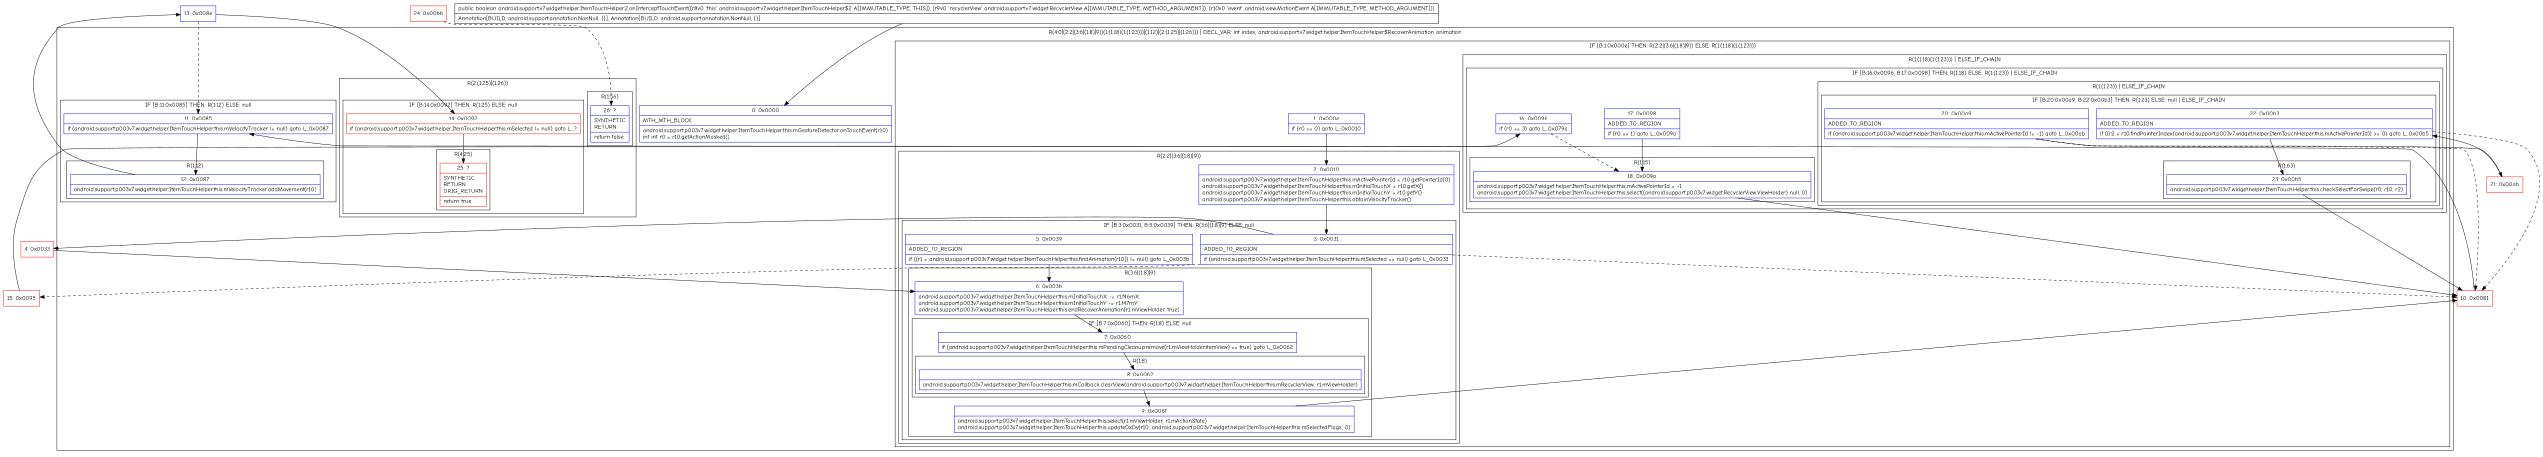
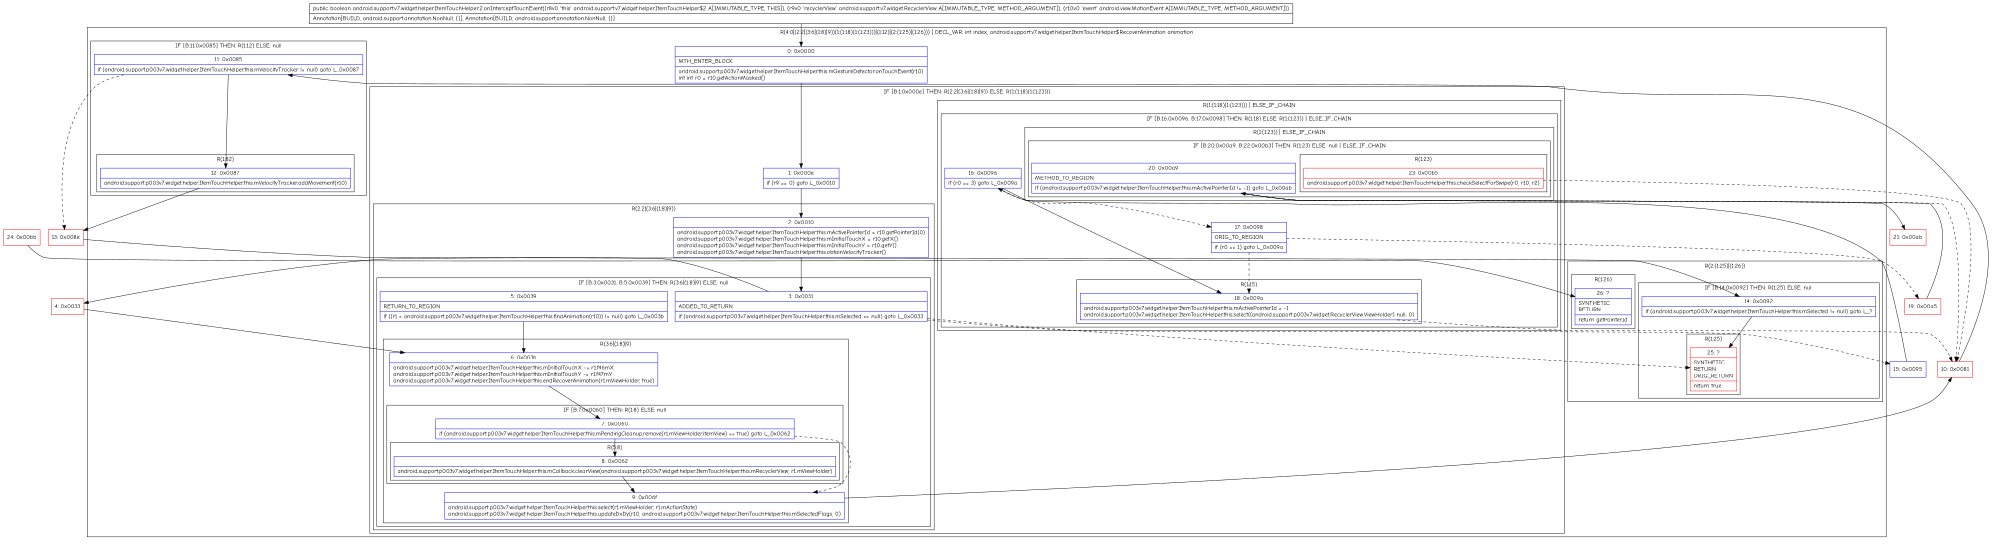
(198, 14) -> (66, 237)
(543, 25) -> (760, 261)
(198, 66) -> (68, 137)
(610, 97) -> (1603, 280)
(667, 120) -> (706, 61)
none -> (801, 123)
(463, 124) -> (1759, 307)
(1635, 124) -> (1239, 237)
(1855, 124) -> (1065, 178)
(2265, 124) -> none
(1326, 129) -> (801, 183)
(1534, 129) -> (983, 183)
(609, 137) -> (1603, 320)
(1583, 152) -> (1109, 240)
(1642, 153) -> (1249, 271)
(463, 154) -> (1713, 339)
(195, 166) -> (225, 159)
(2287, 166) -> (1423, 159)
(2287, 185) -> (1423, 178)
none -> (1107, 206)
(2381, 241) -> (1831, 189)
(2095, 246) -> (1722, 331)
(936, 249) -> (412, 306)
(1231, 249) -> (706, 306)
(1953, 276) -> (1306, 346)
(22, 298) -> (1908, 369)
none -> (1923, 307)
(1140, 361) -> (615, 448)
none -> (830, 440)
